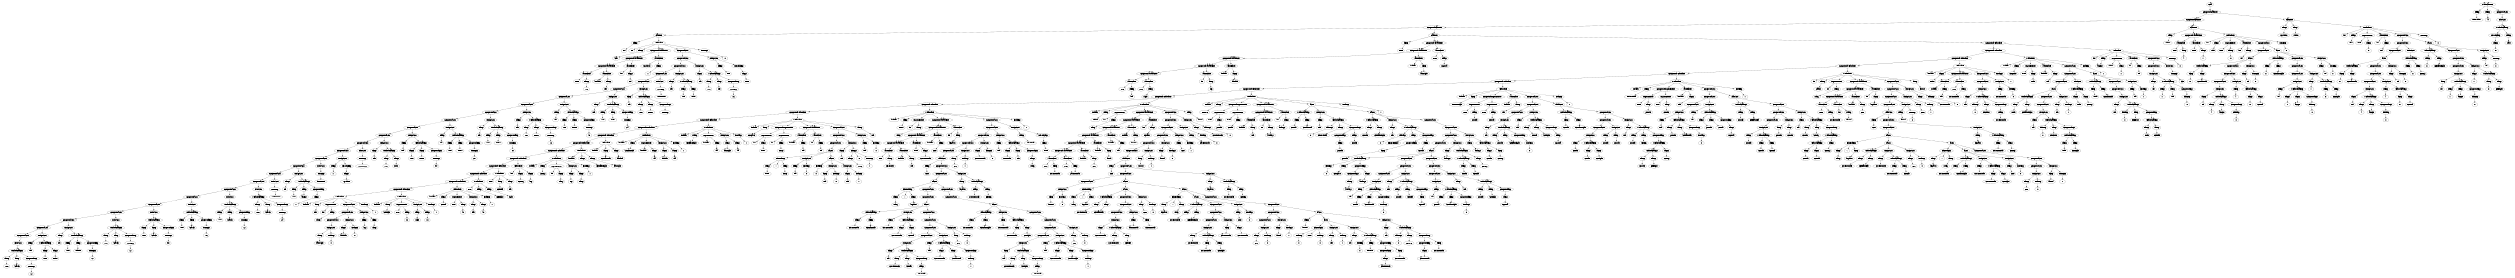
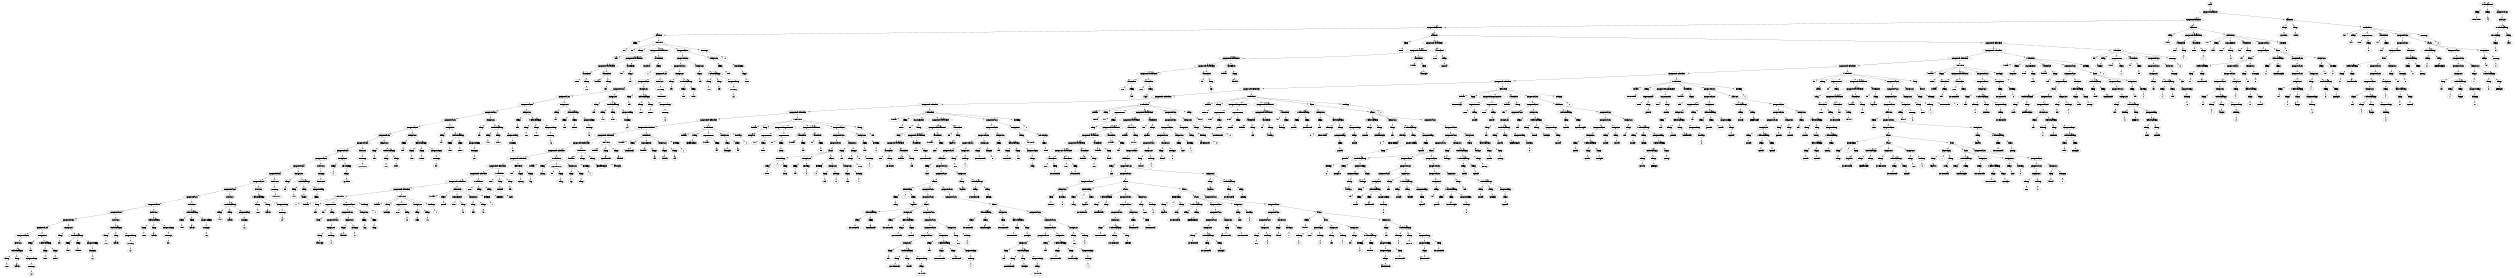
none -> (665, 120)
